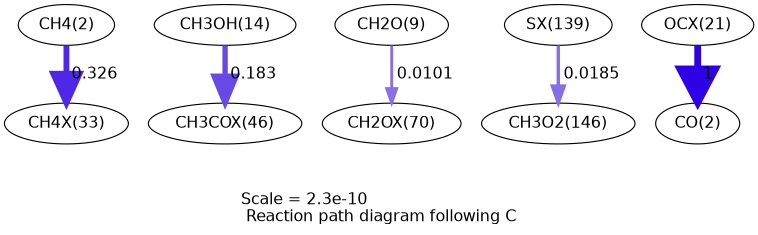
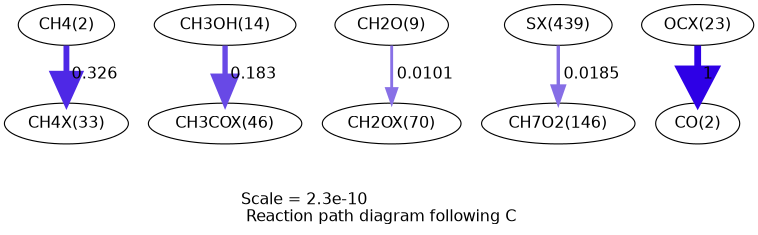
(558, 25) -> (558, 25)
(698, 25) -> (698, 25)
(558, 124) -> (558, 124)
